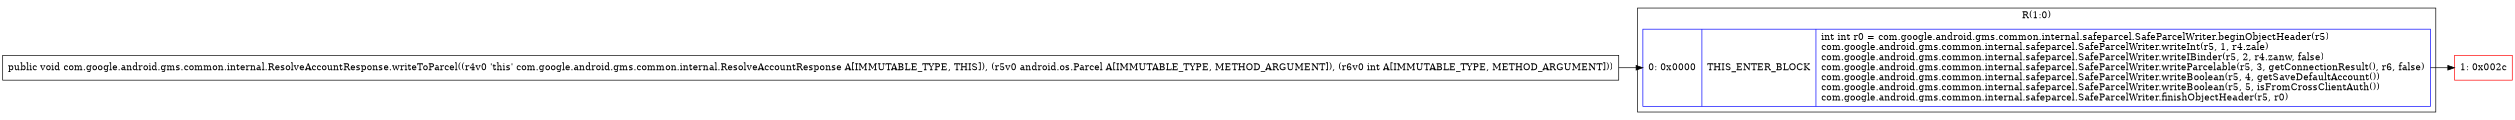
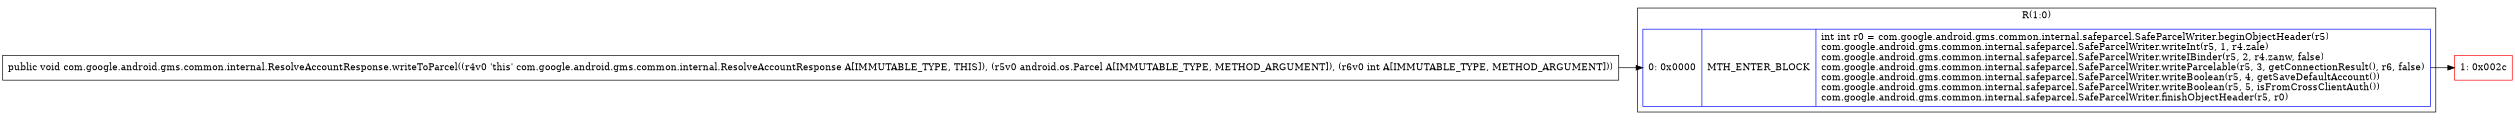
(1759, 67) -> (1759, 67)
